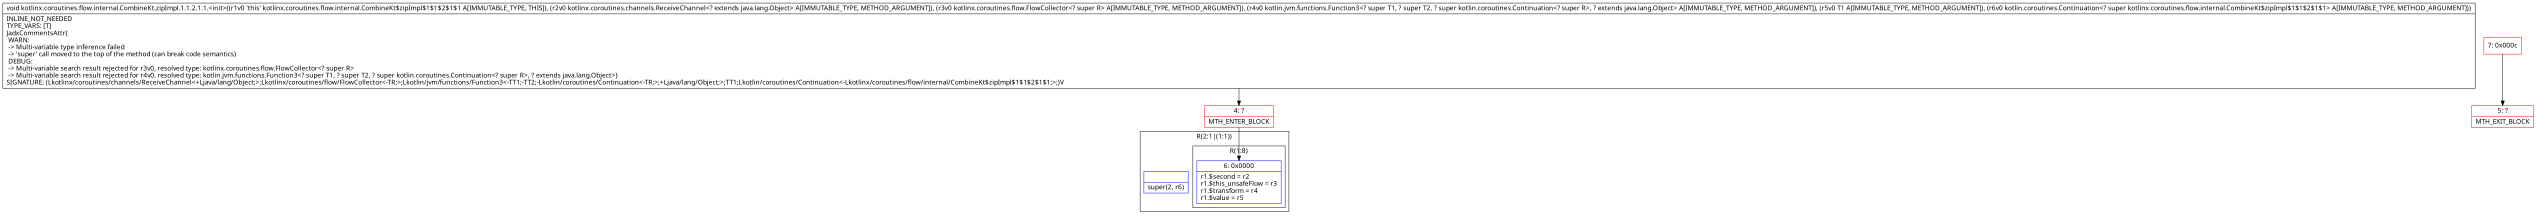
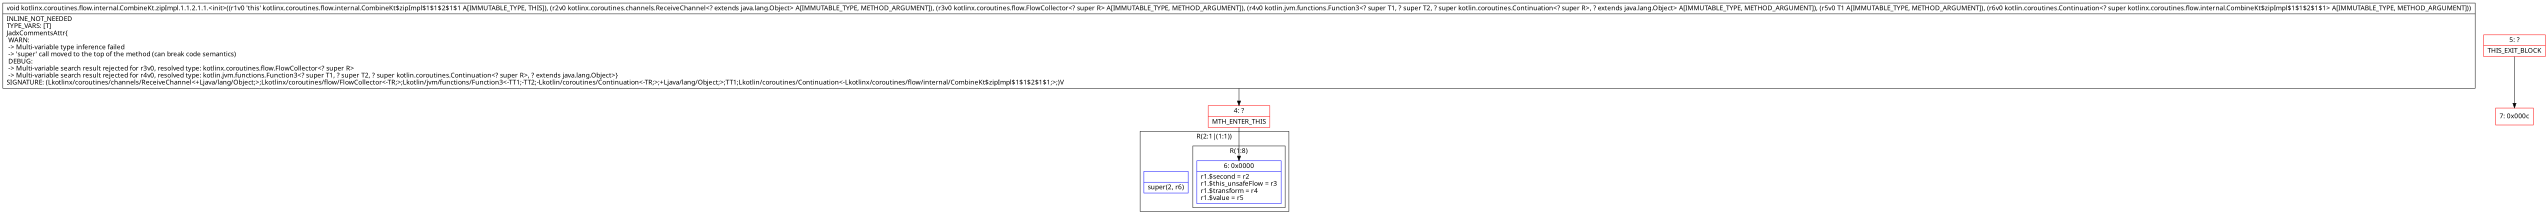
(2503, 78) -> (2514, 80)
(1239, 122) -> (1239, 122)
(2503, 122) -> (2514, 51)
